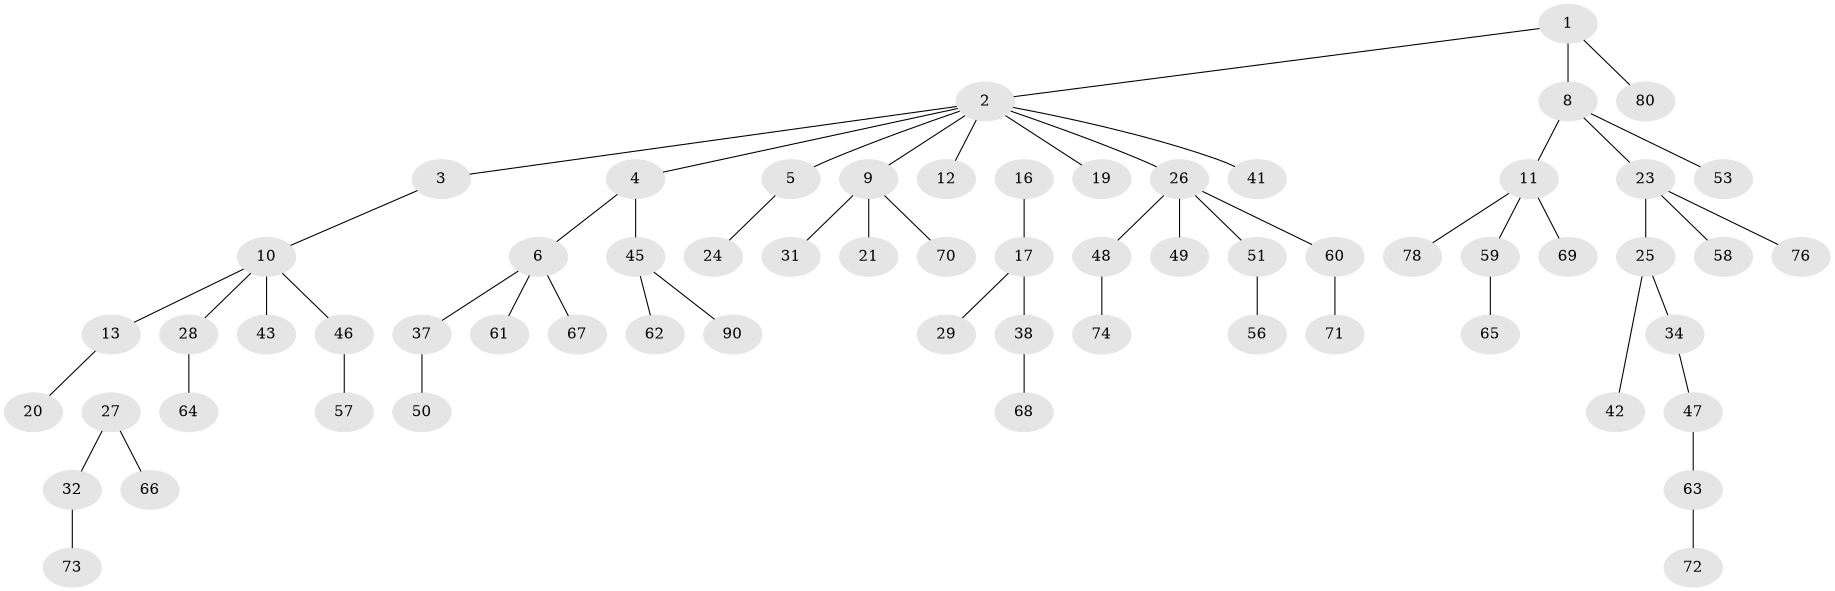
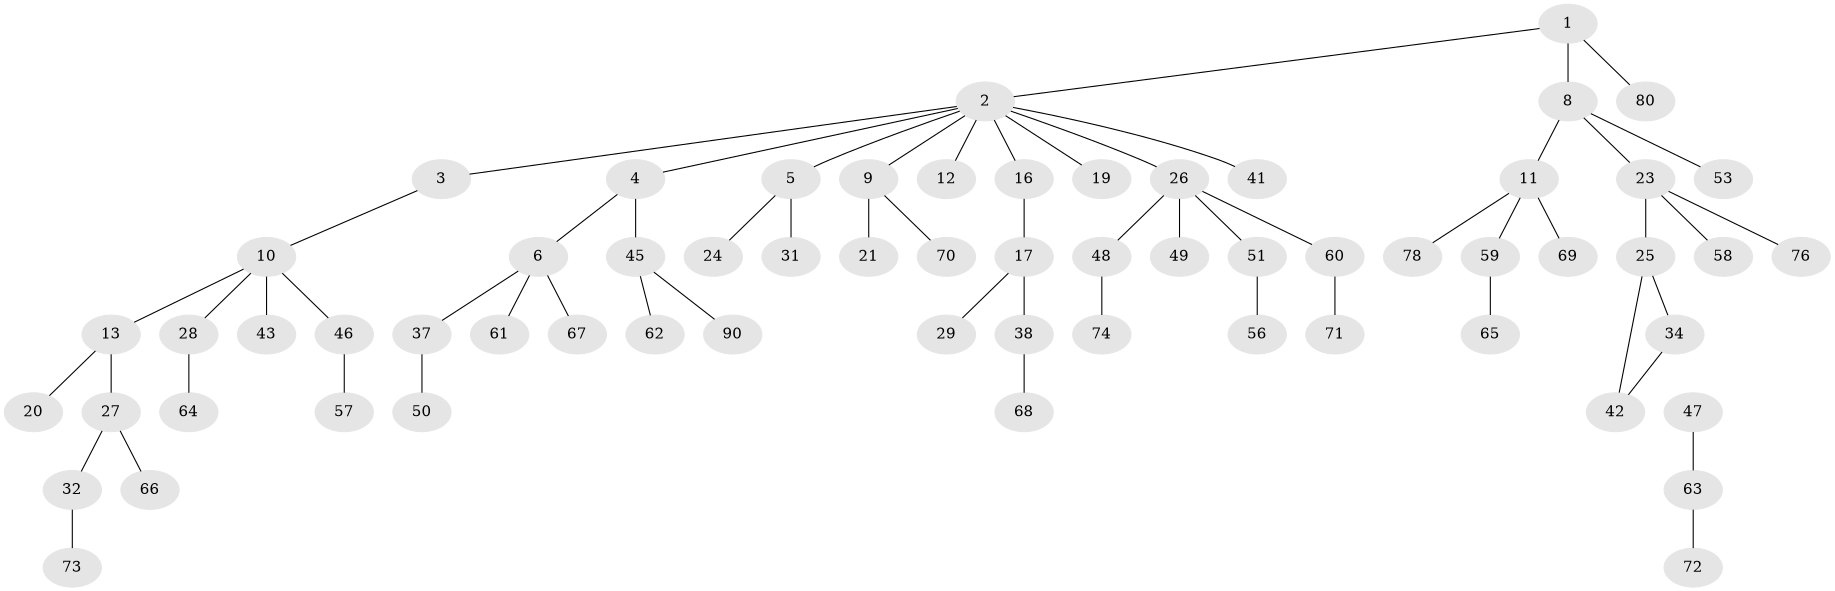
none -> (1005, 140)
(830, 218) -> (791, 218)
none -> (111, 373)
(1684, 373) -> (1645, 373)
